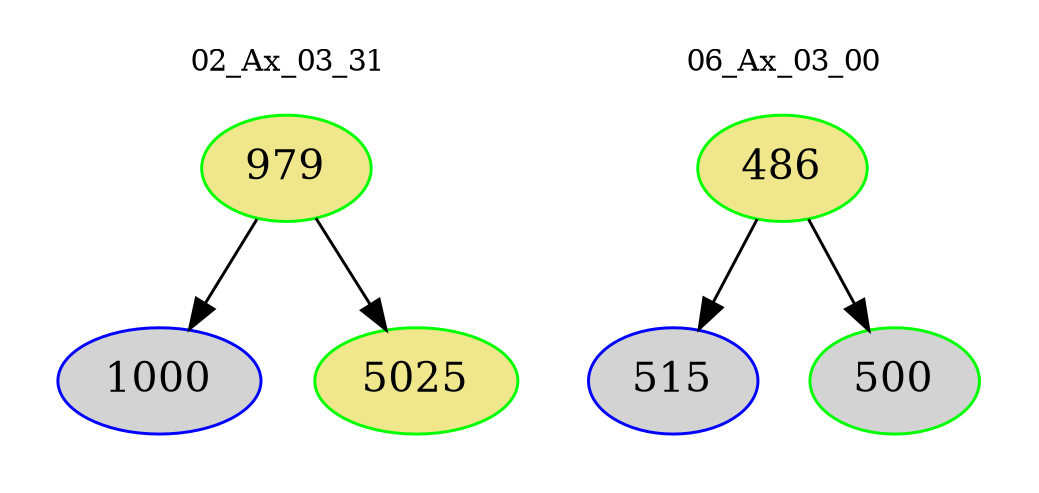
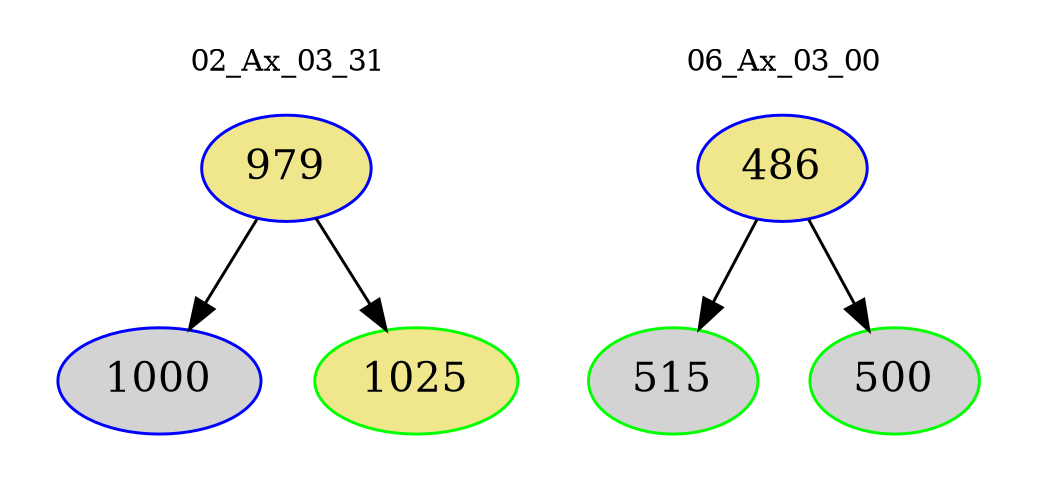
(286, 168) -> (286, 168)
(782, 168) -> (782, 168)
(416, 381) -> (416, 381)
(673, 381) -> (673, 381)
